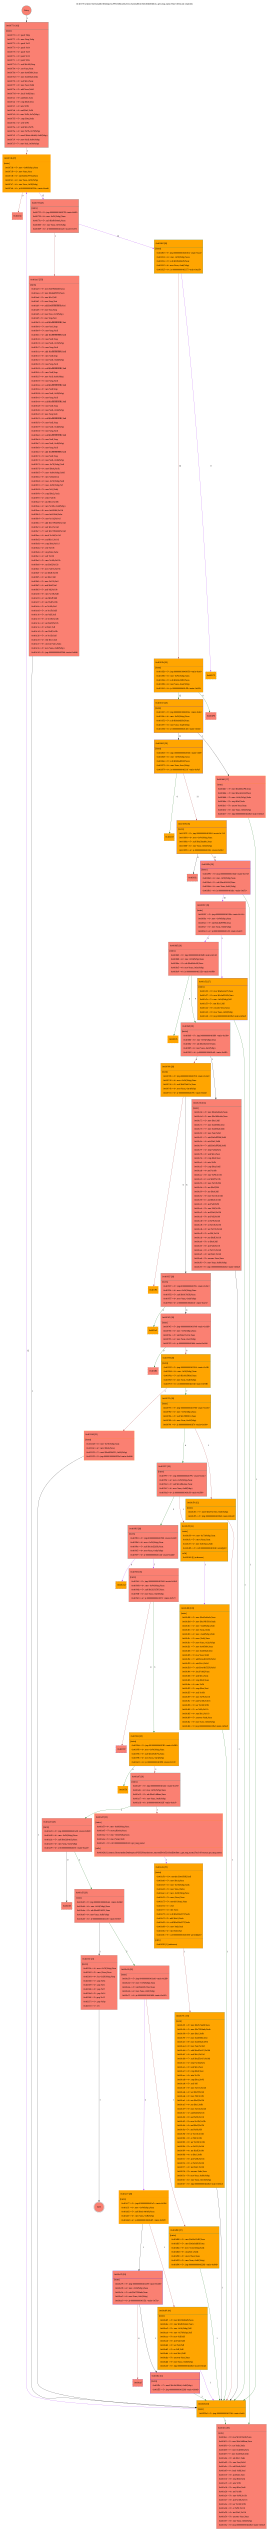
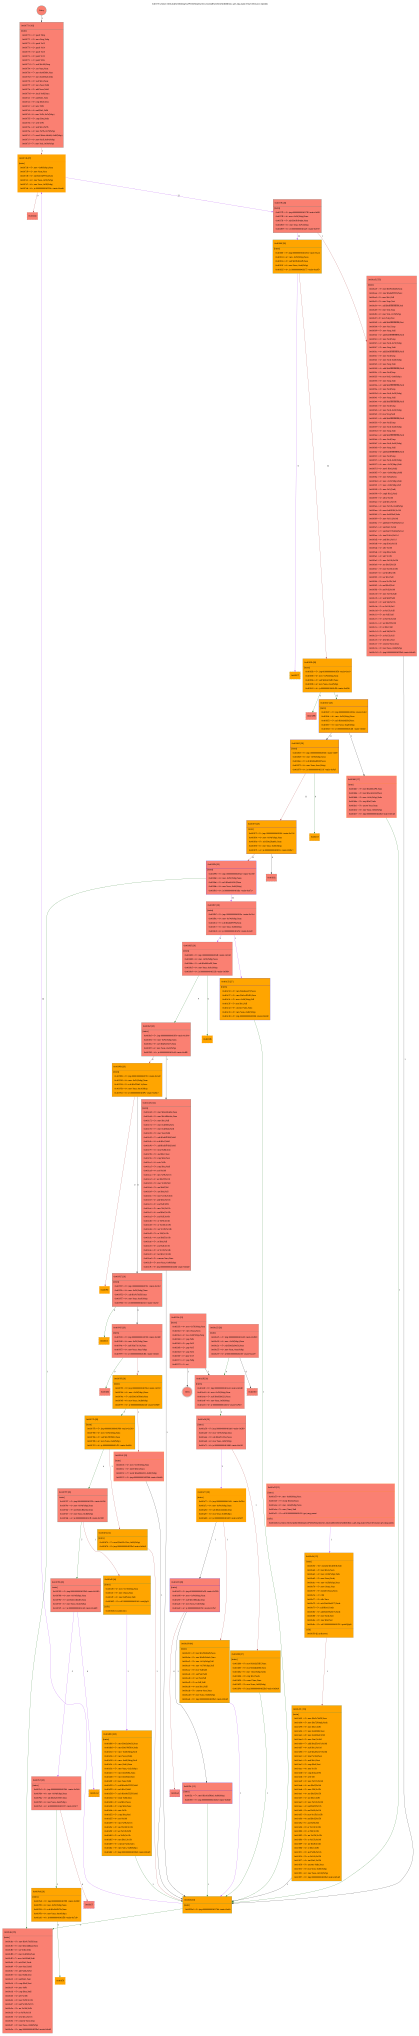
(155, 1790) -> none
(99, 1938) -> (207, 1371)
